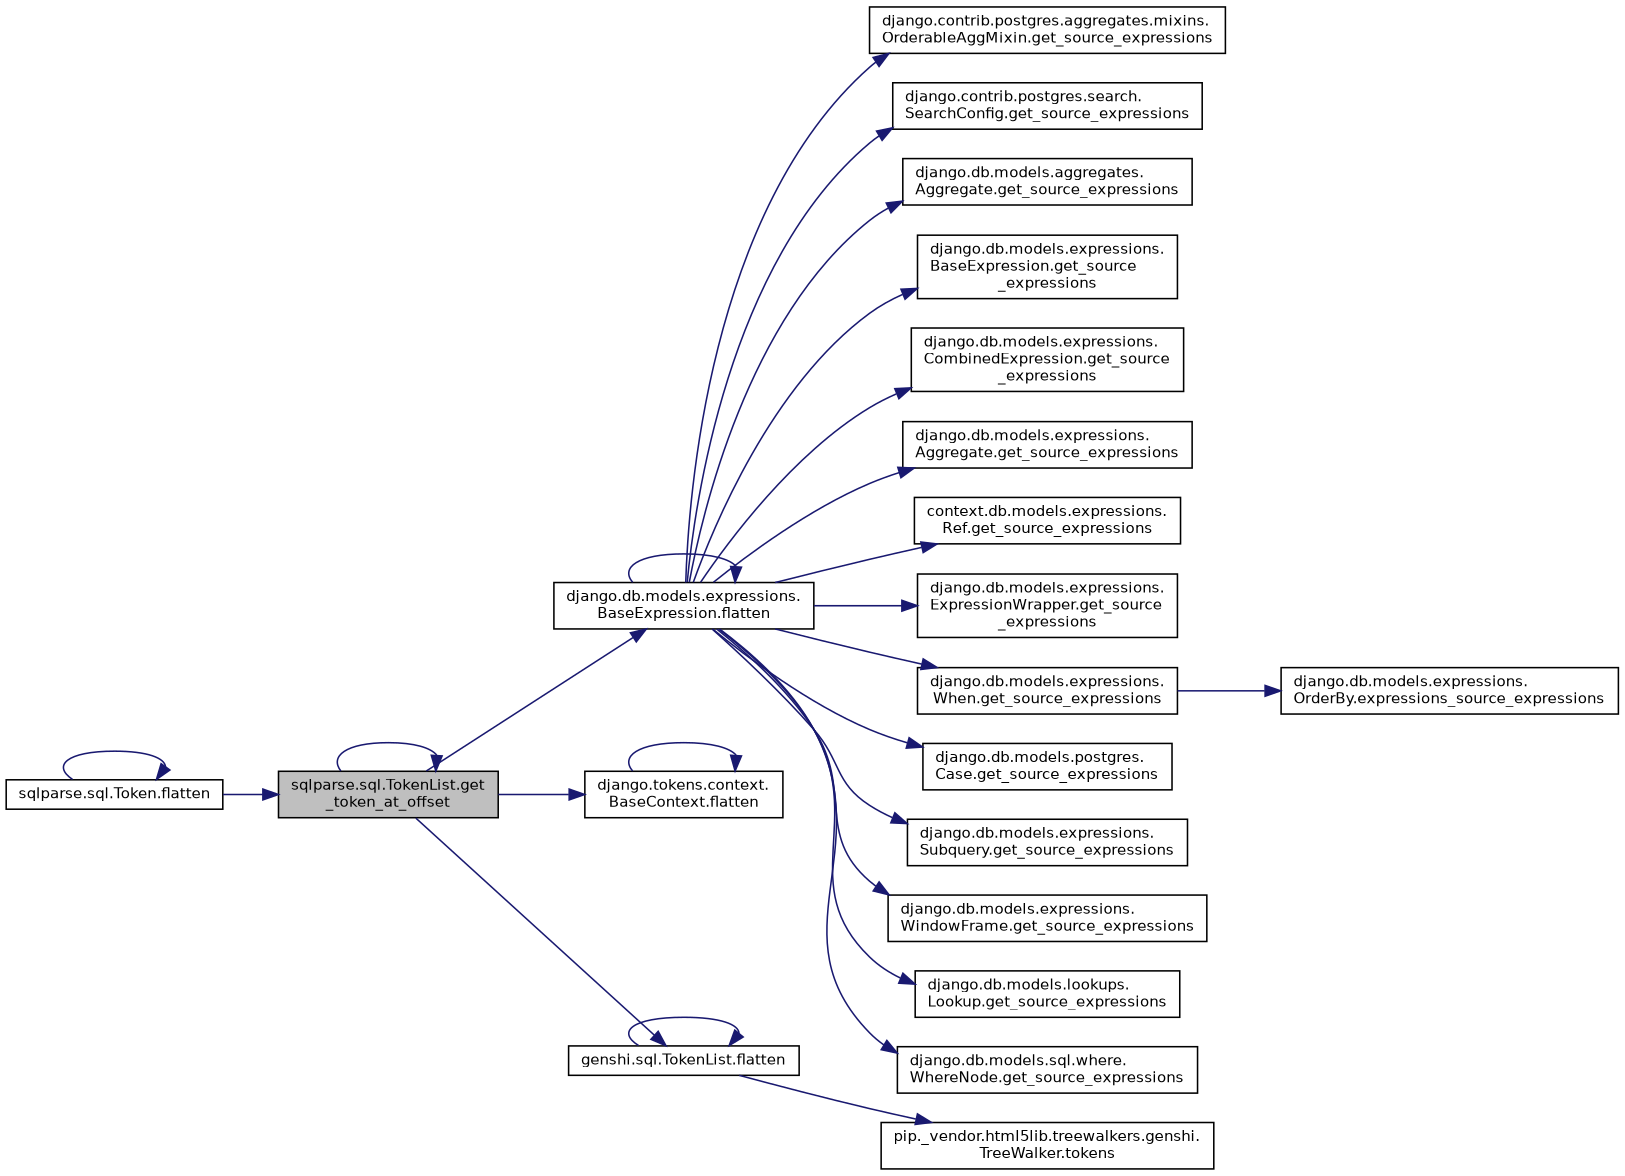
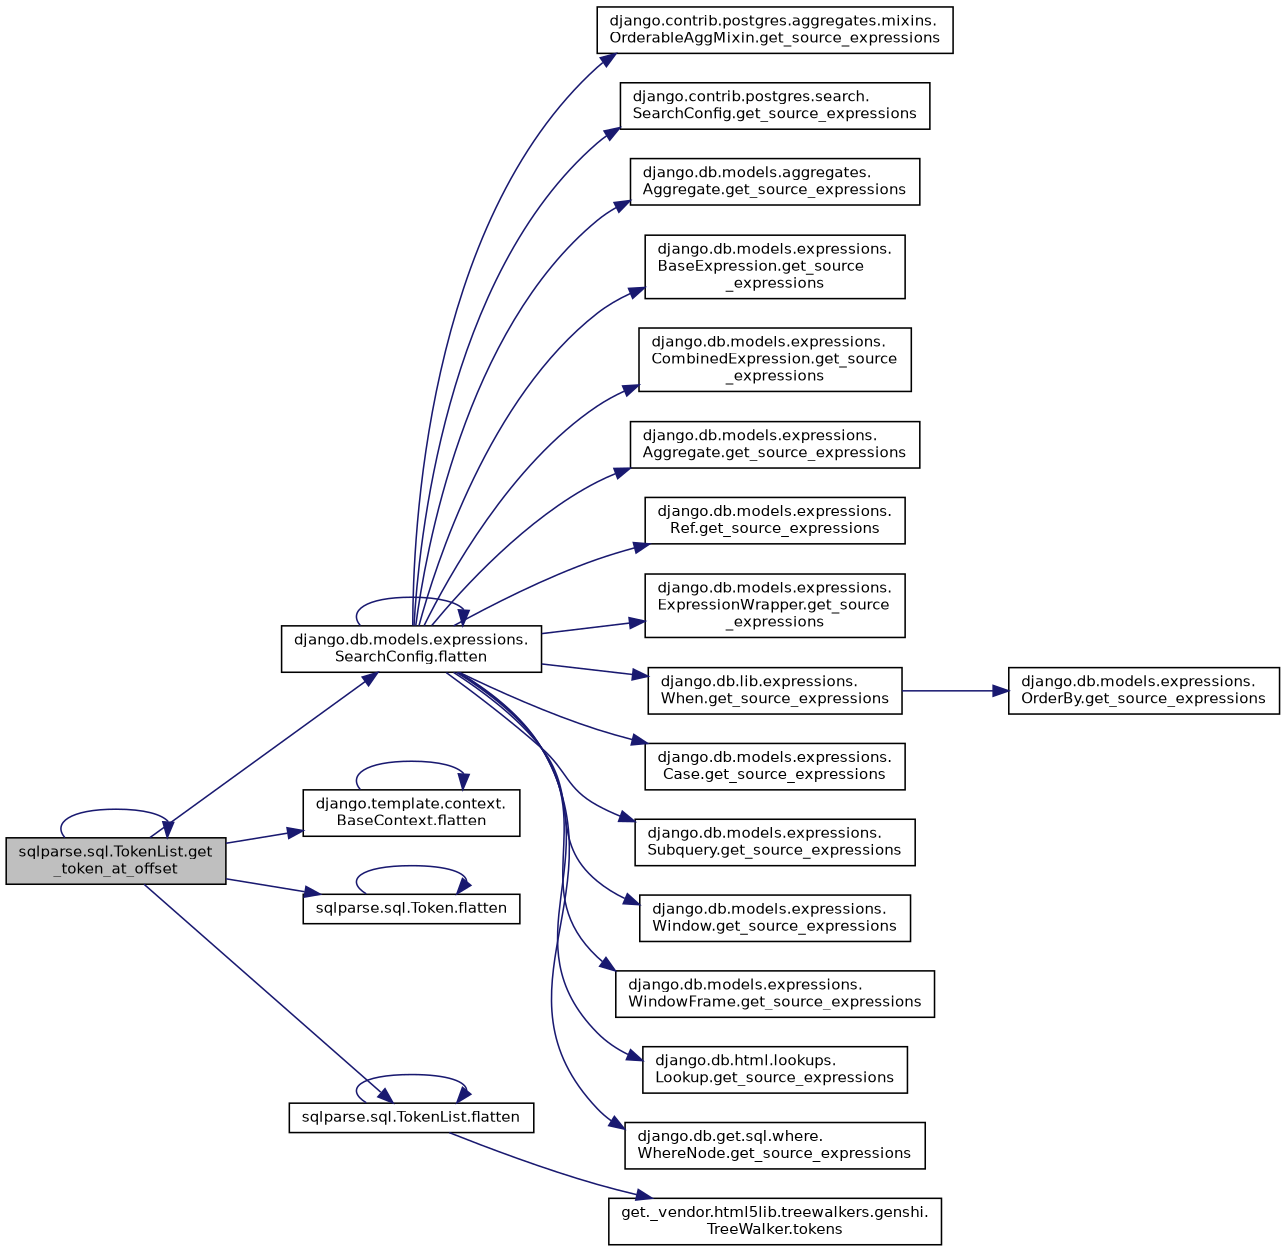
(1047, 521) -> (775, 521)
(684, 606) -> (412, 649)
(1047, 691) -> (775, 691)
(1450, 691) -> (1144, 691)
(1047, 767) -> (775, 767)
(243, 794) -> (265, 885)
(684, 794) -> (412, 813)
none -> (775, 918)
(1047, 994) -> (775, 1070)
(684, 1061) -> (412, 1118)
(1047, 1070) -> (775, 1146)
(1047, 1146) -> (775, 1222)
